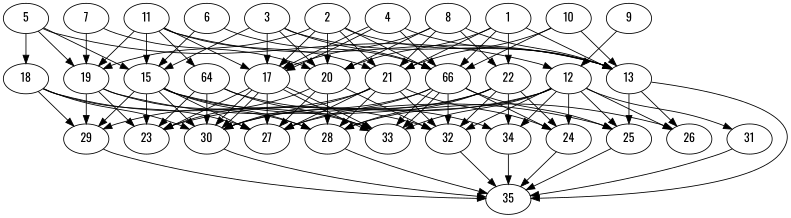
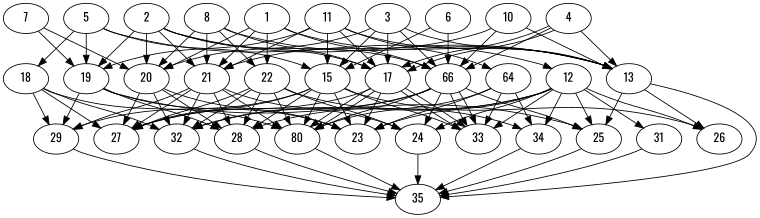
(629, 18) -> none
(207, 139) -> (297, 139)
